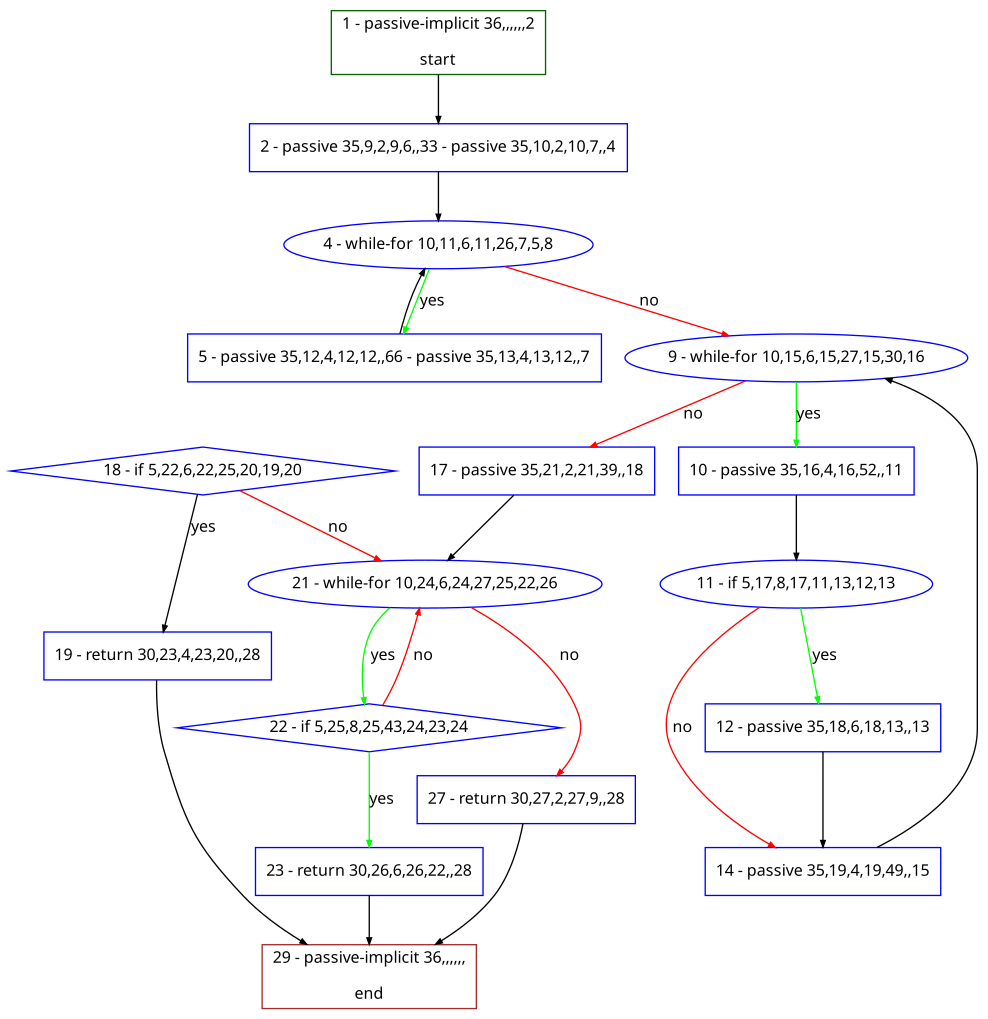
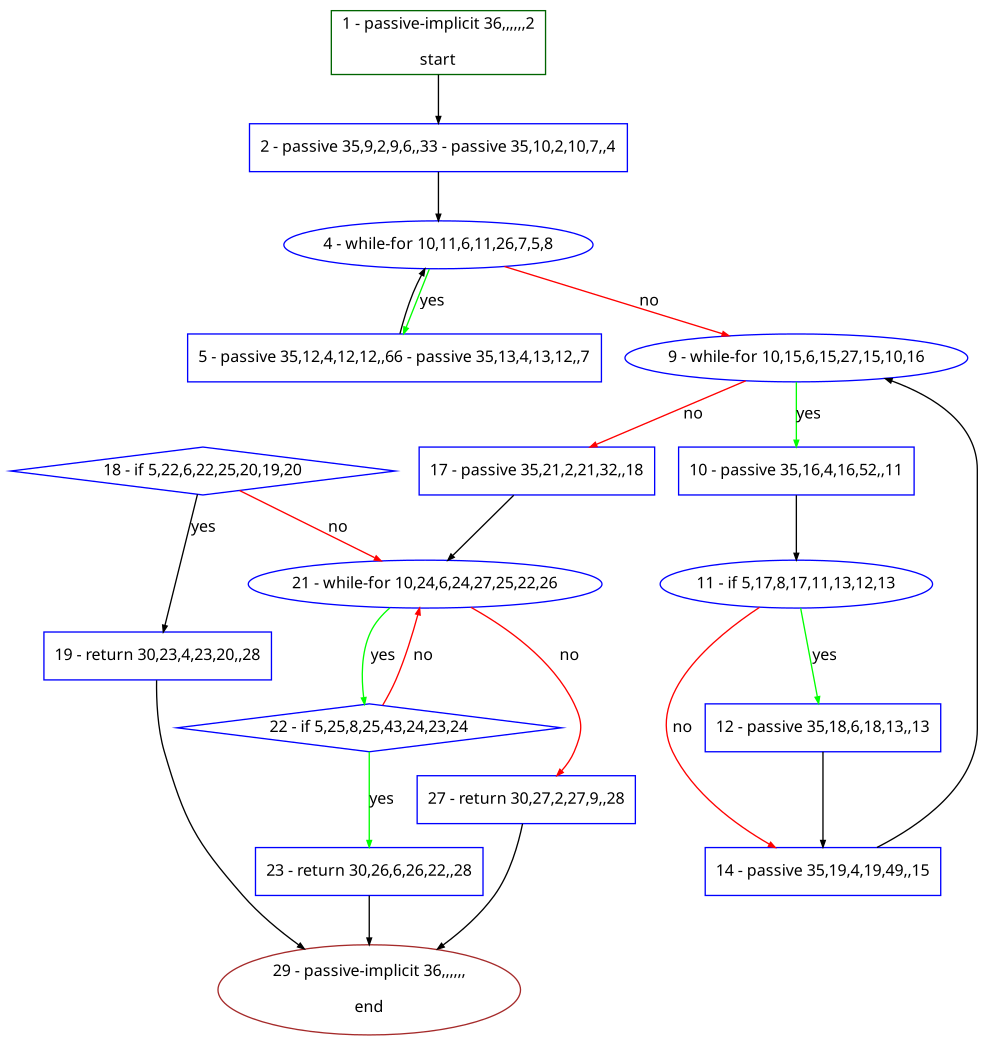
(796, 358) -> (796, 358)
(537, 471) -> (537, 471)
(369, 977) -> (369, 990)
